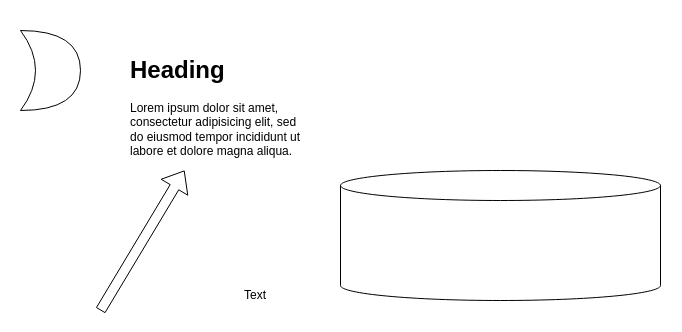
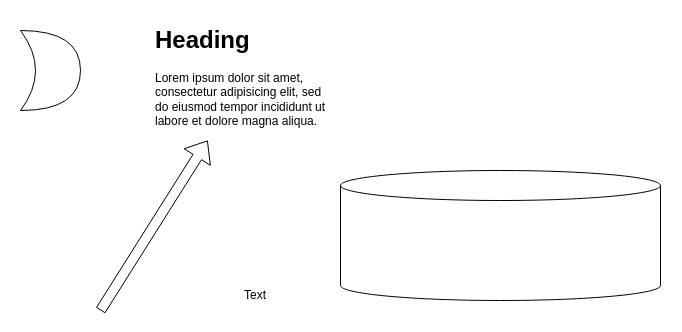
(221, 111) -> (246, 81)
